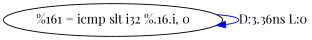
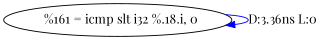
(113, 20) -> (118, 20)
